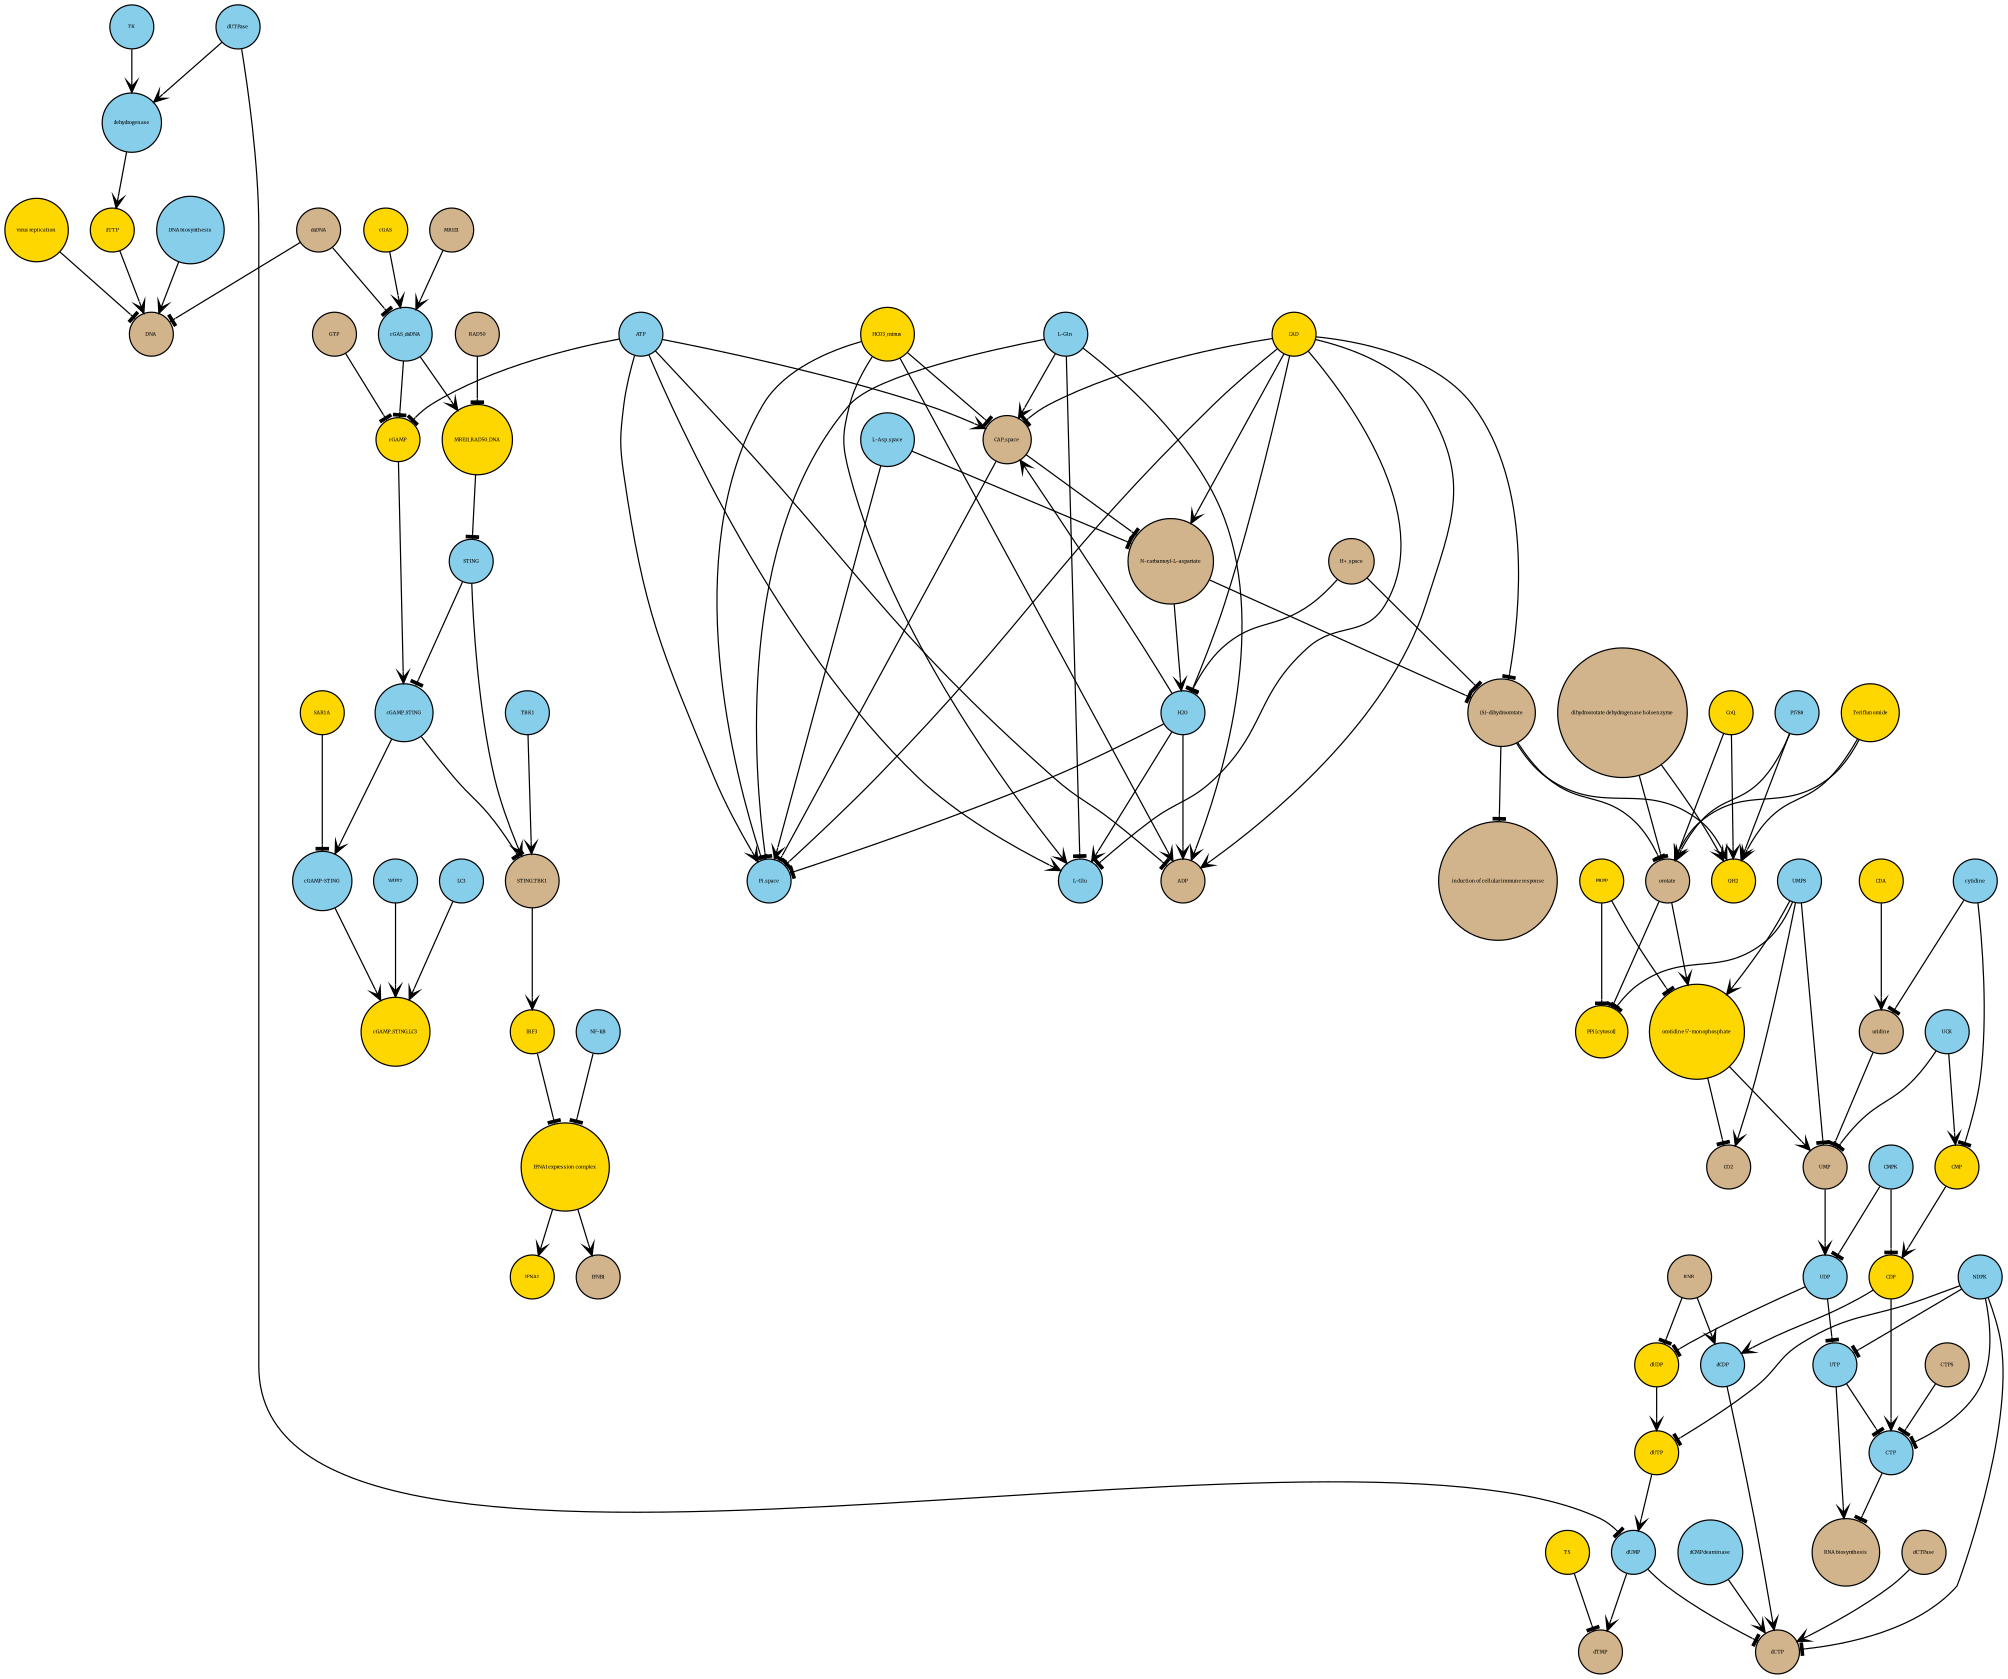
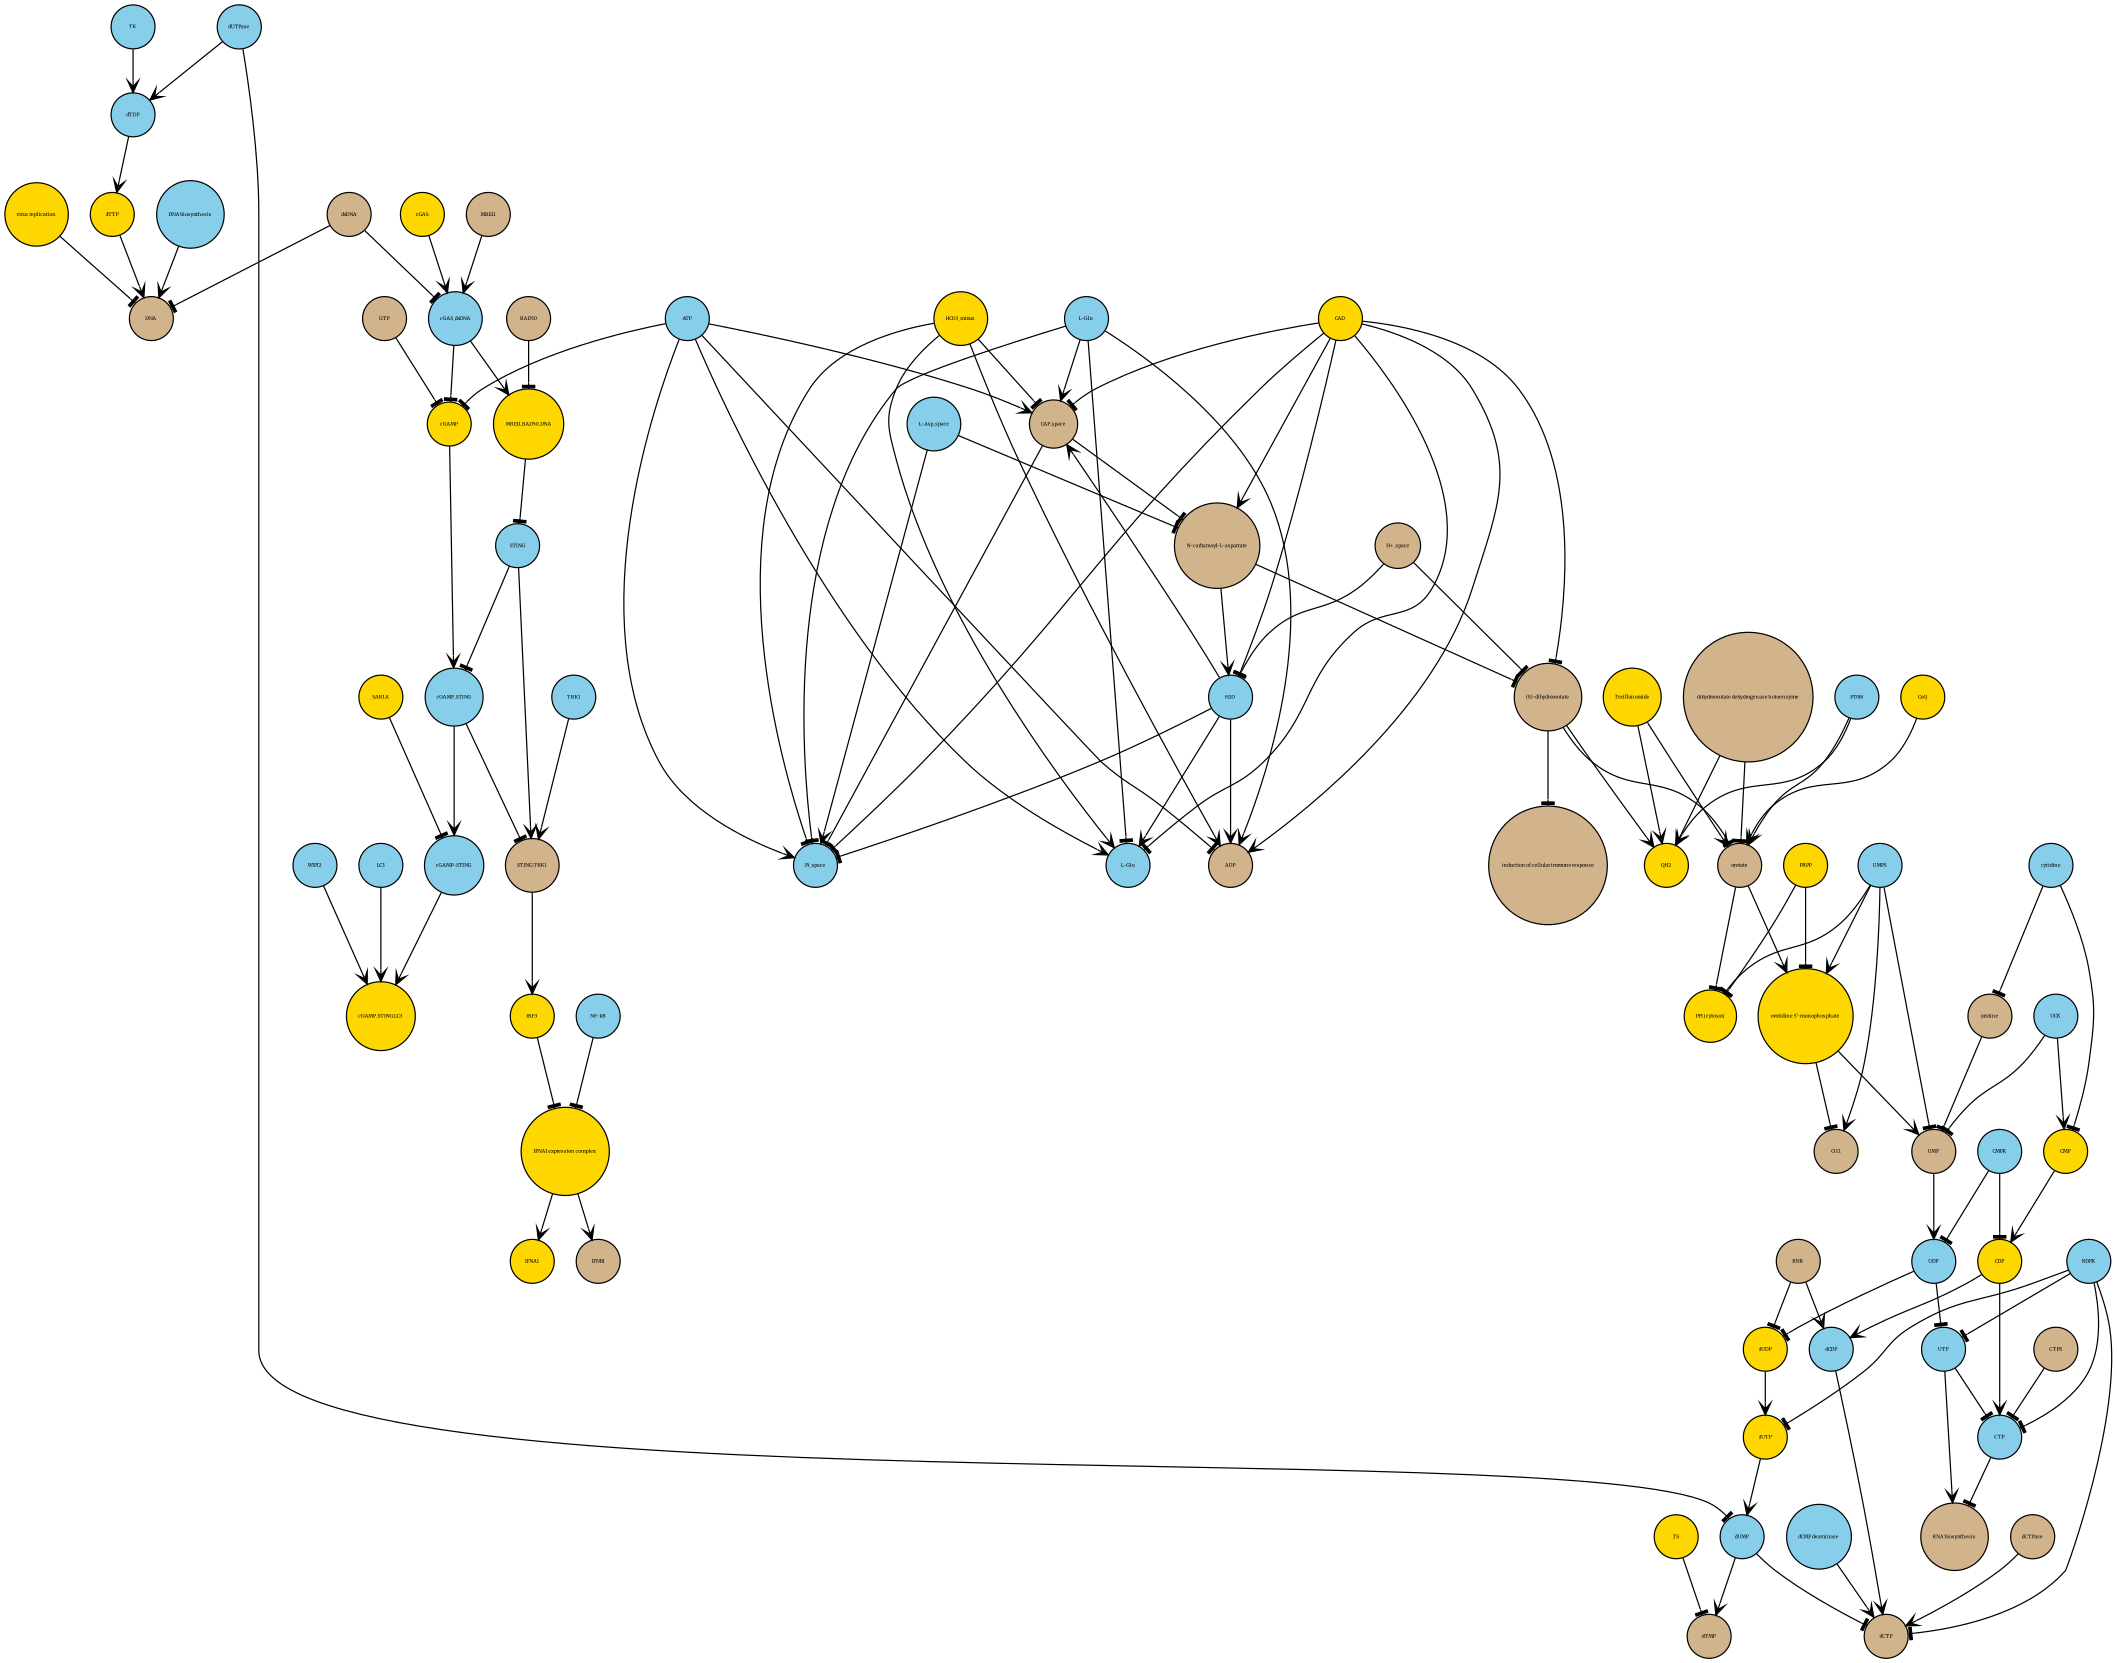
(132, 123) -> (133, 115)
(1732, 791) -> none
(1881, 881) -> none
